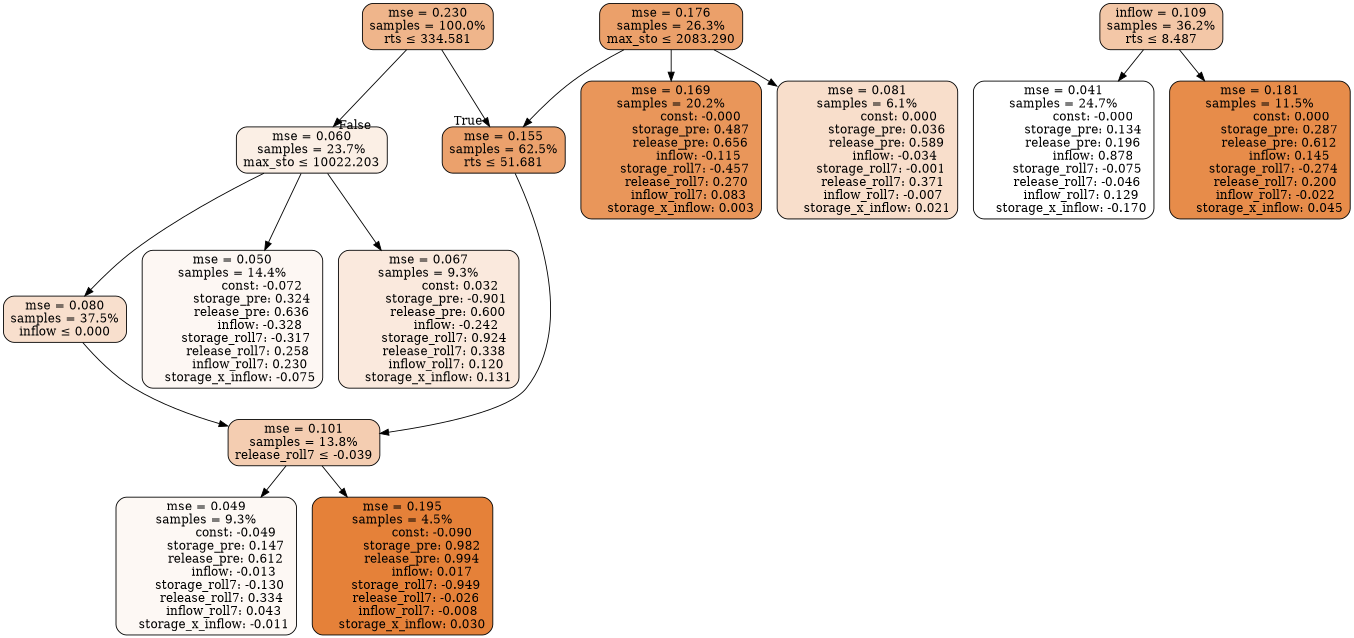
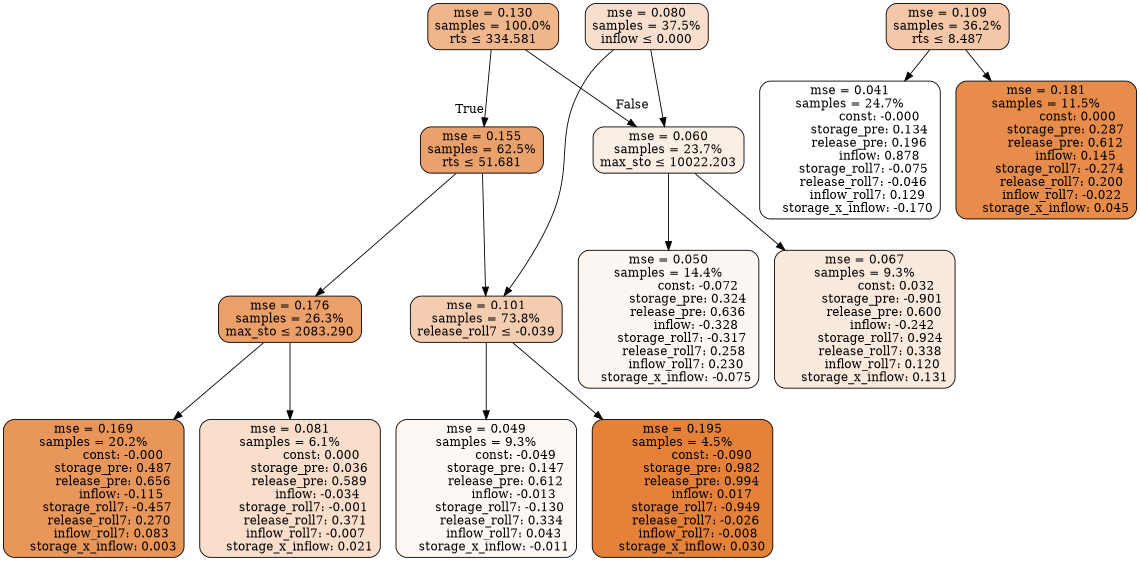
(428, 27) -> (493, 27)
(1161, 27) -> (948, 27)
(573, 81) -> (389, 232)
(172, 224) -> (657, 84)
(304, 443) -> (486, 319)
